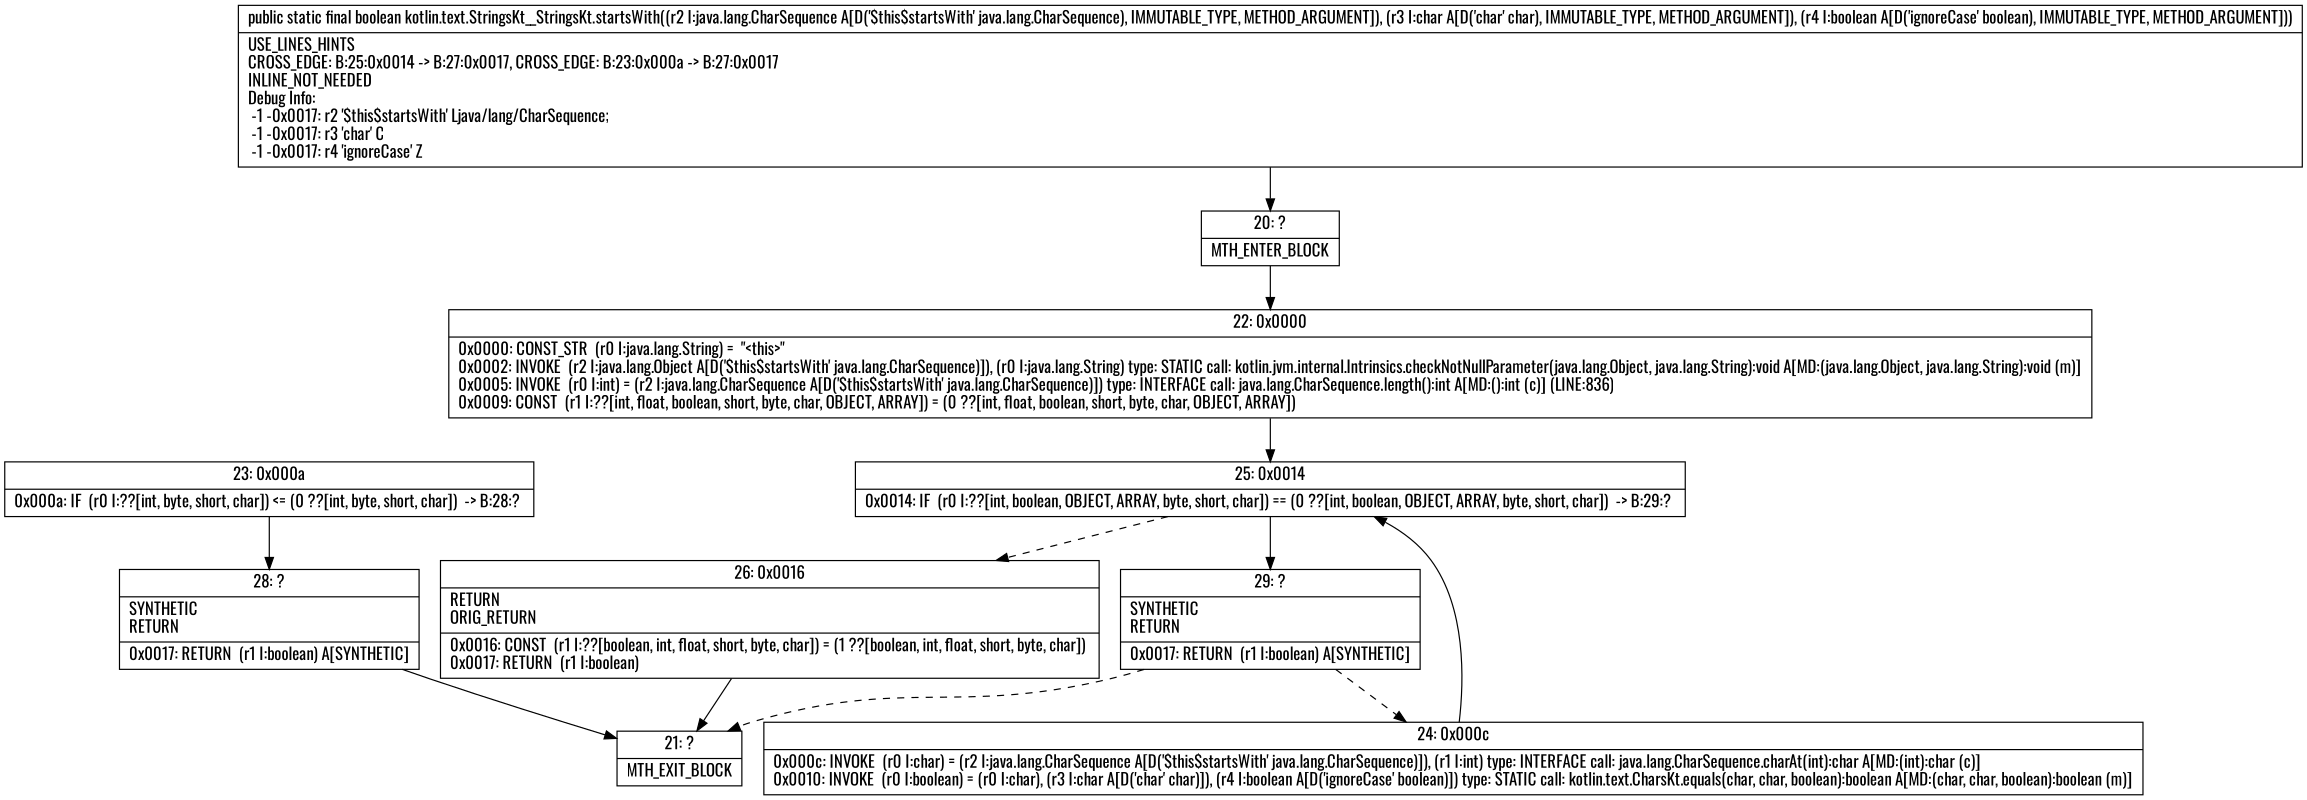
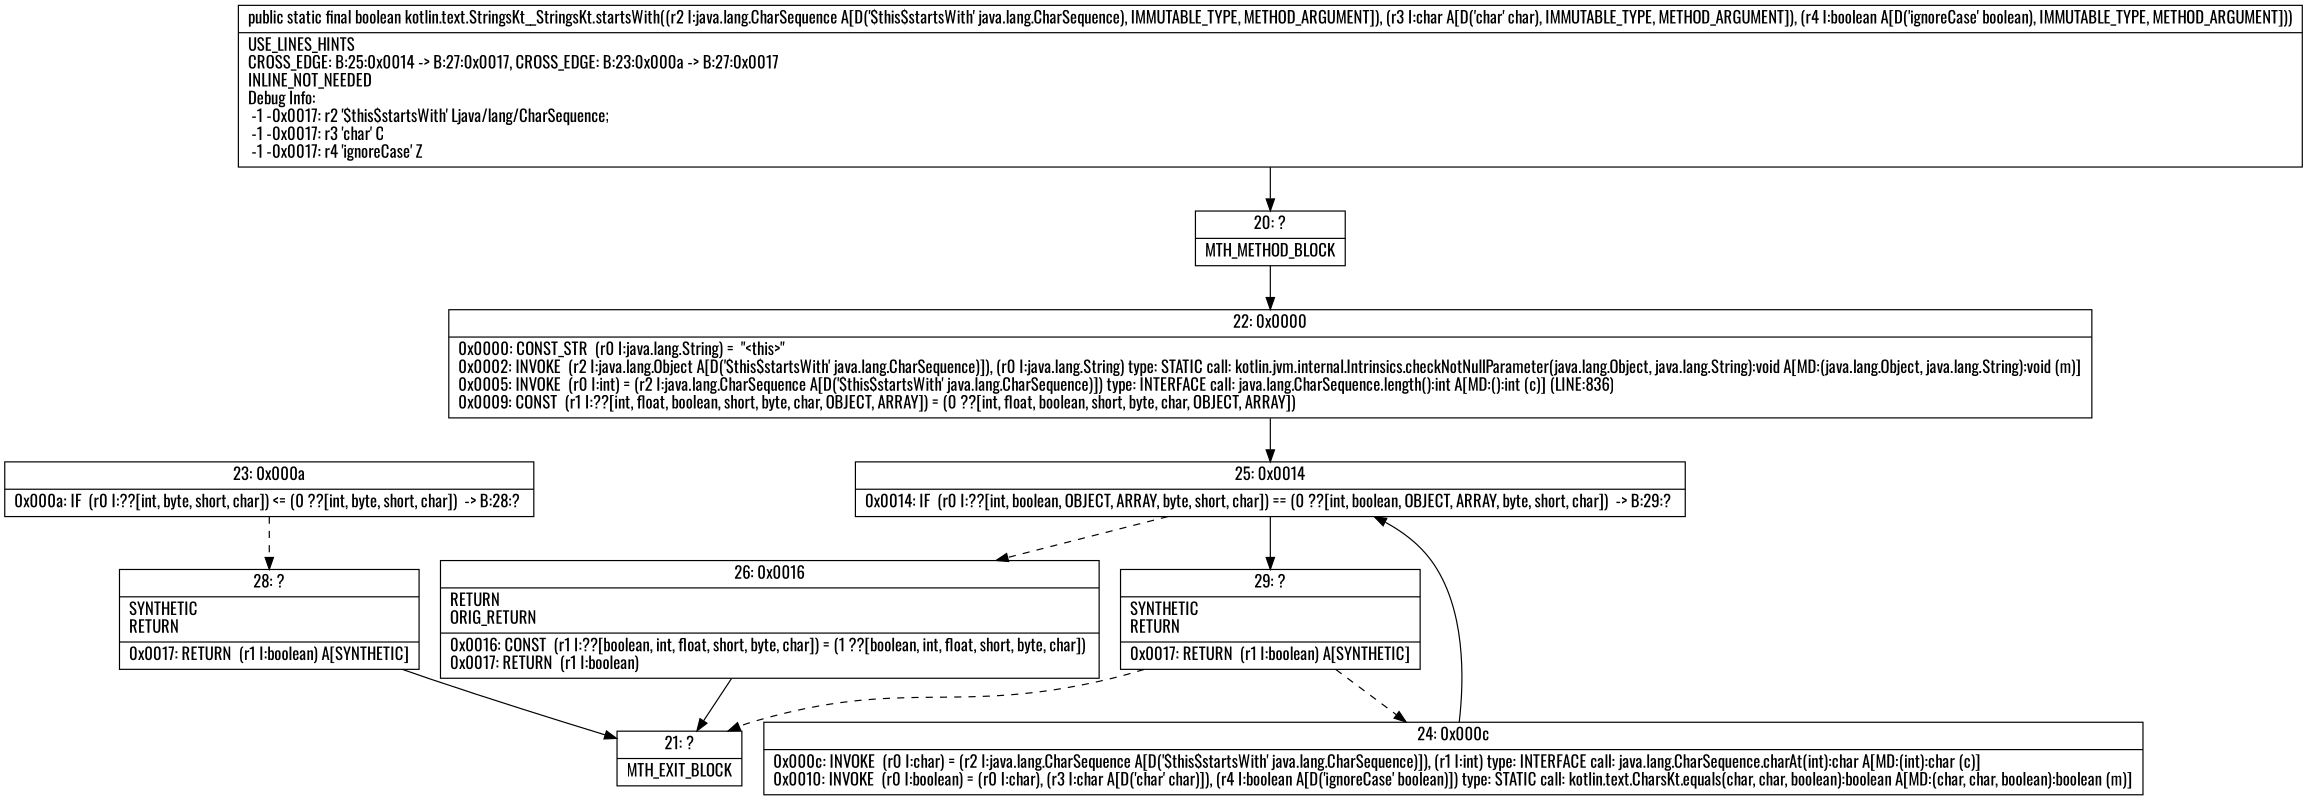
(1270, 251) -> (1270, 251)
(269, 537) -> (269, 537)
